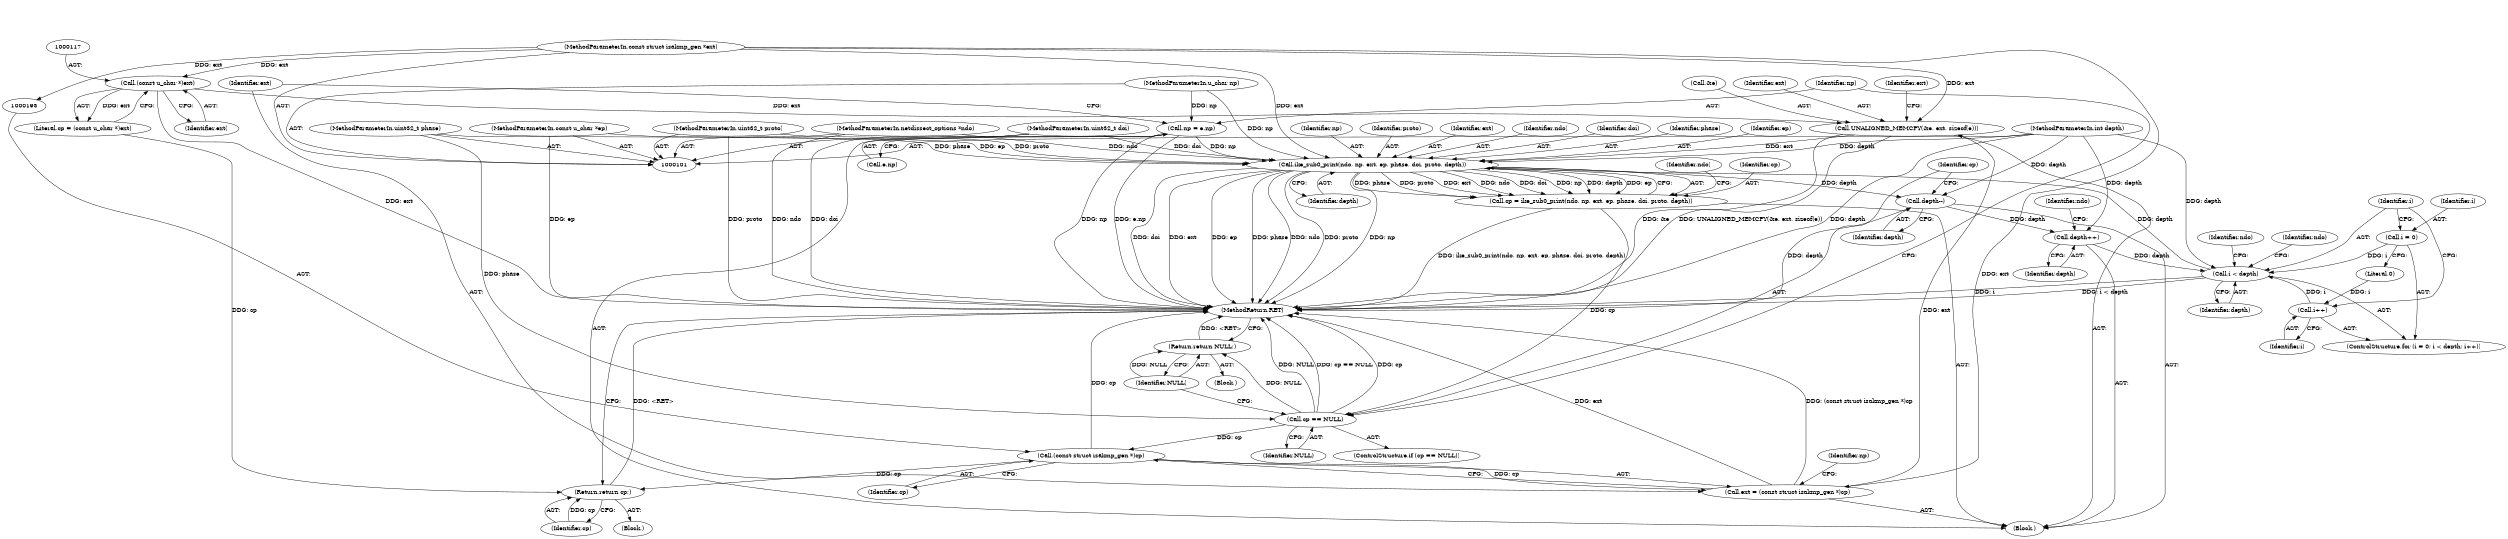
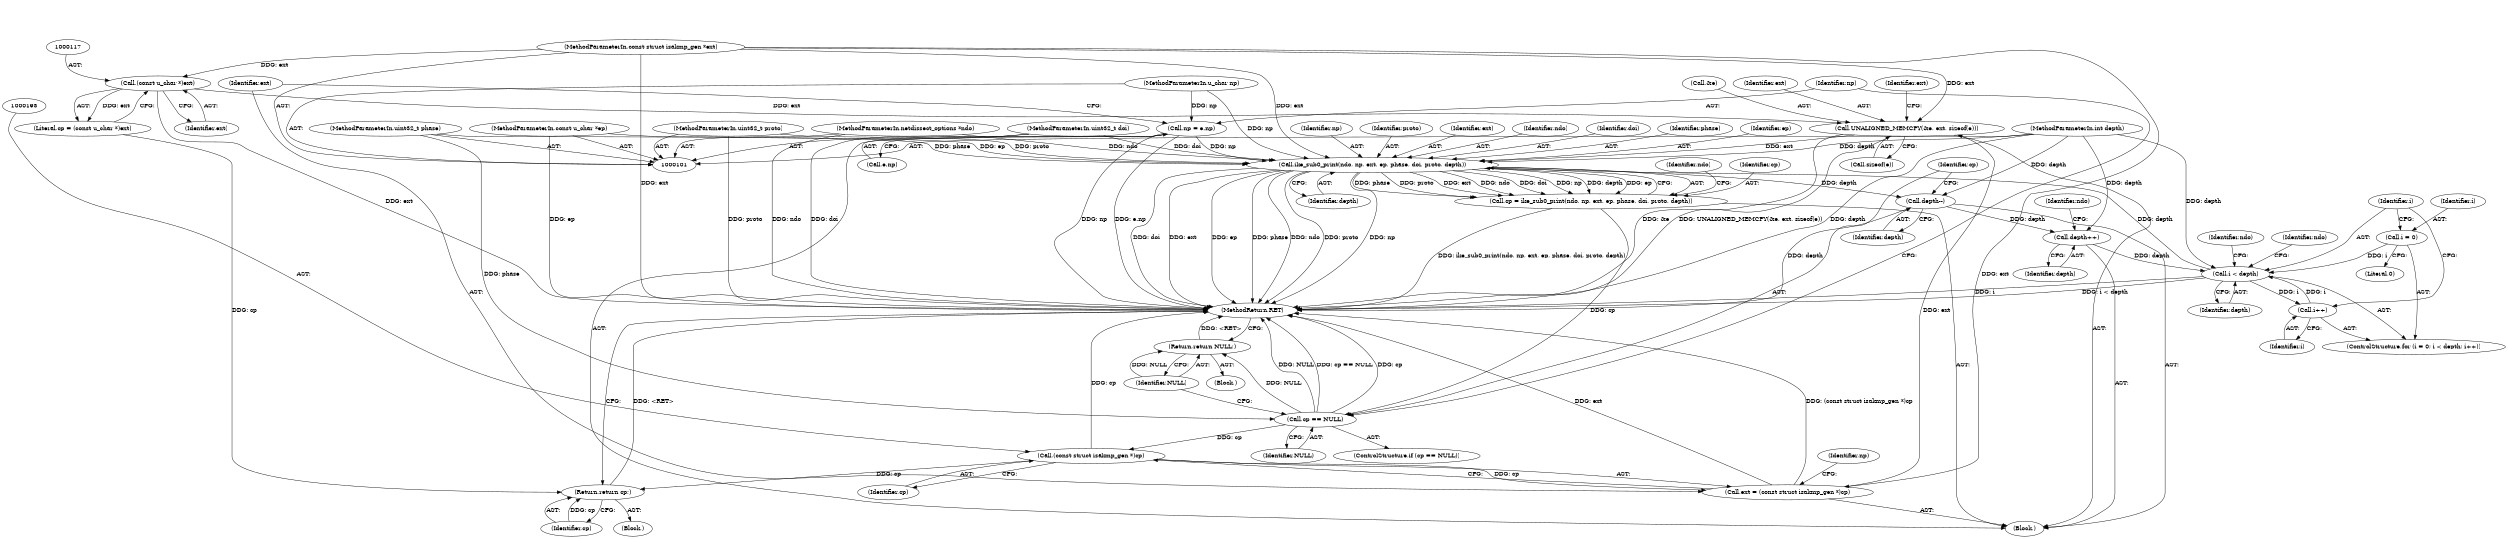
(286, 55) -> (805, 301)
none -> (1872, 165)
(2348, 291) -> (2273, 292)
